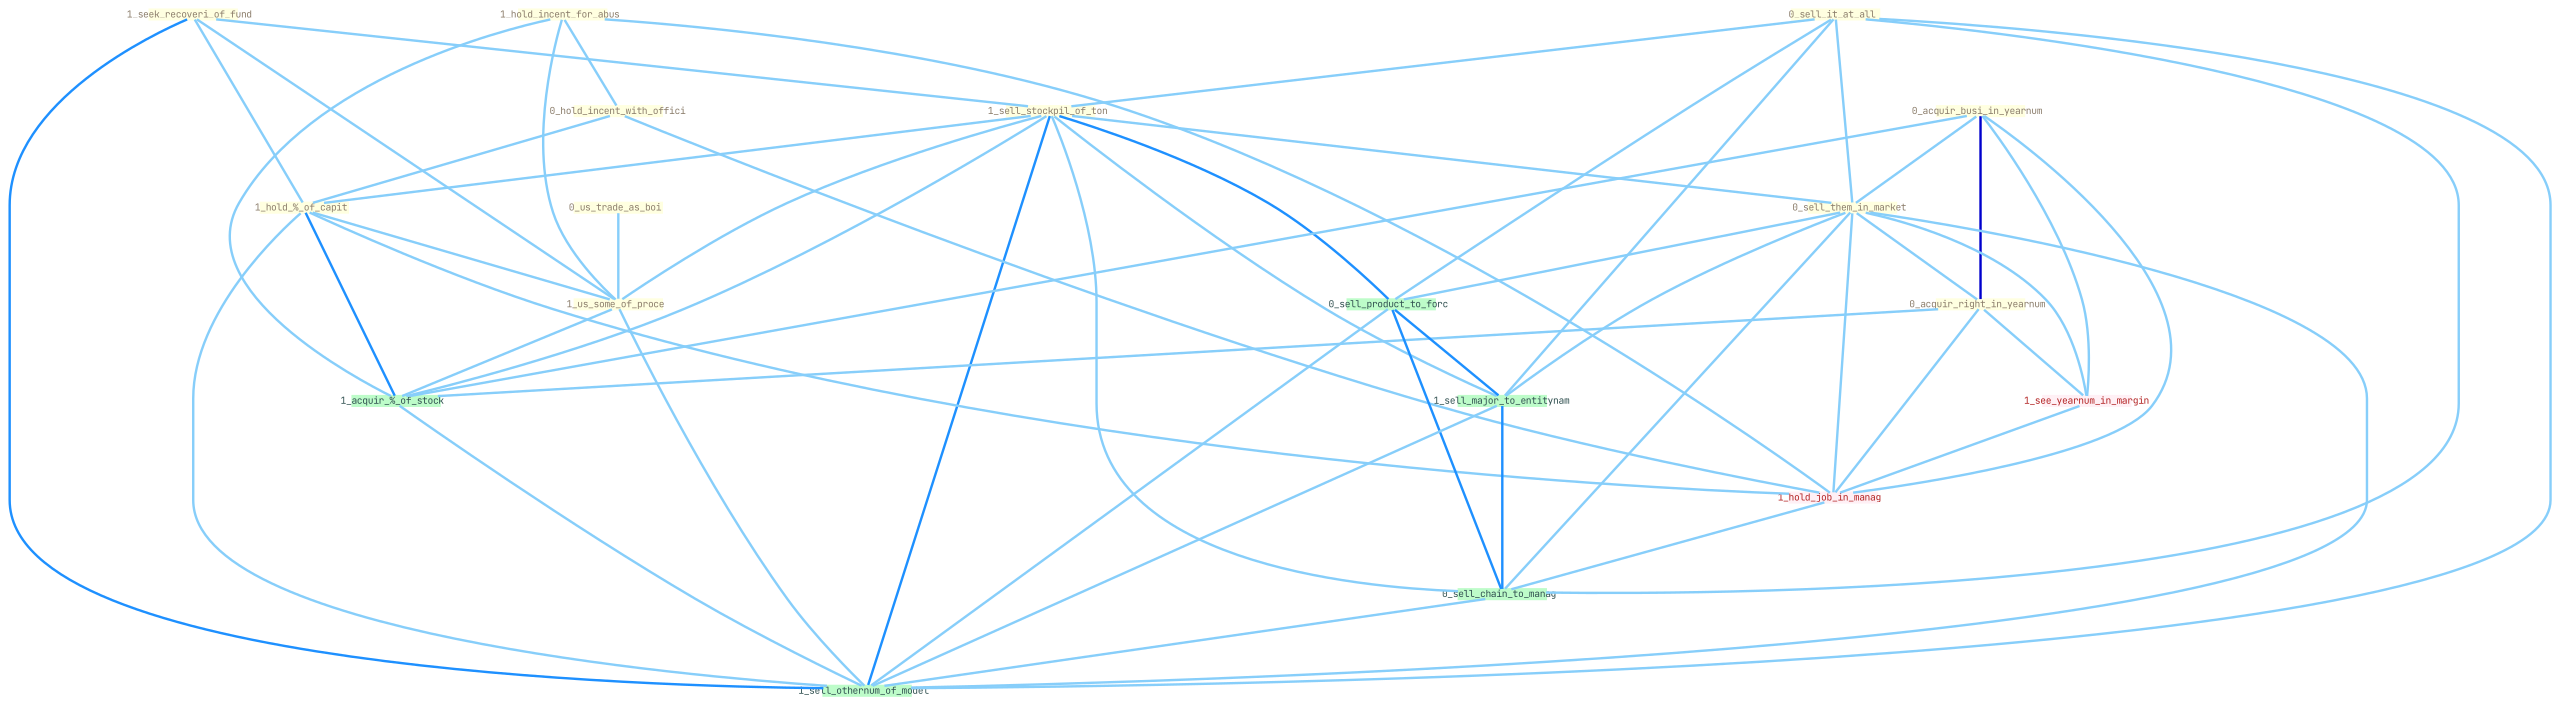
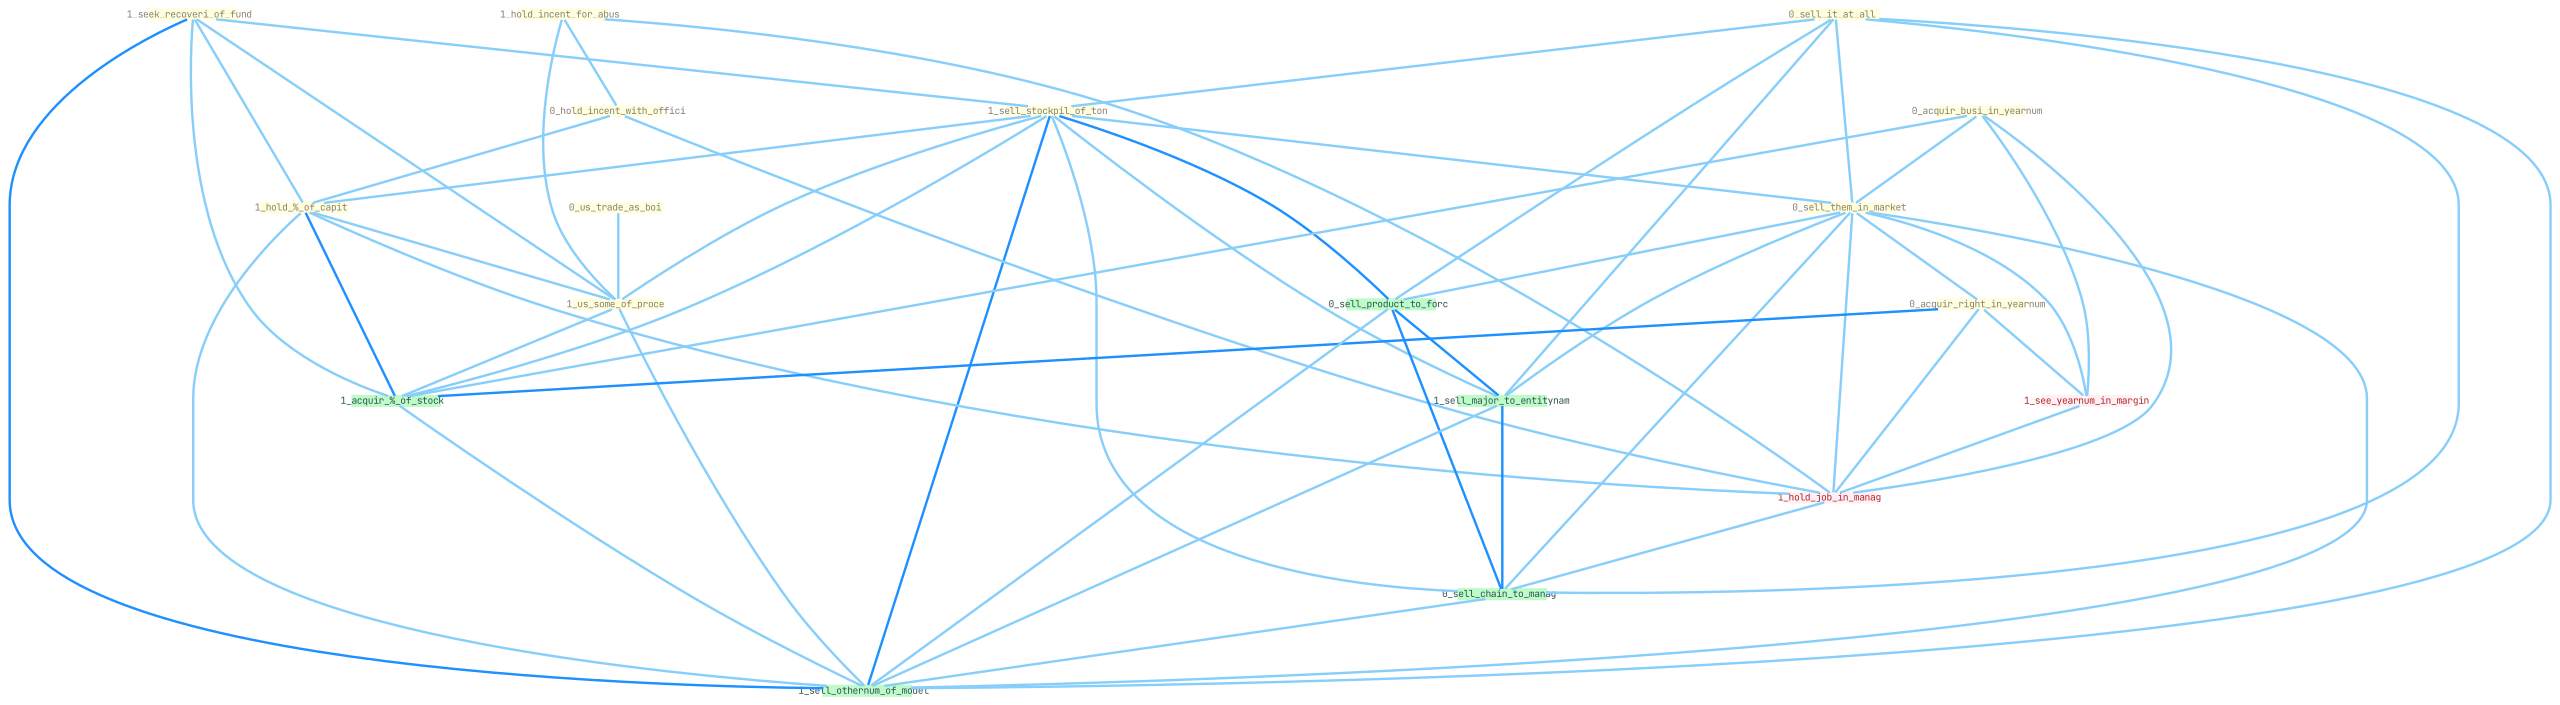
(259, 176) -> (220, 249)
(1981, 208) -> none
(1188, 353) -> (1188, 353)
